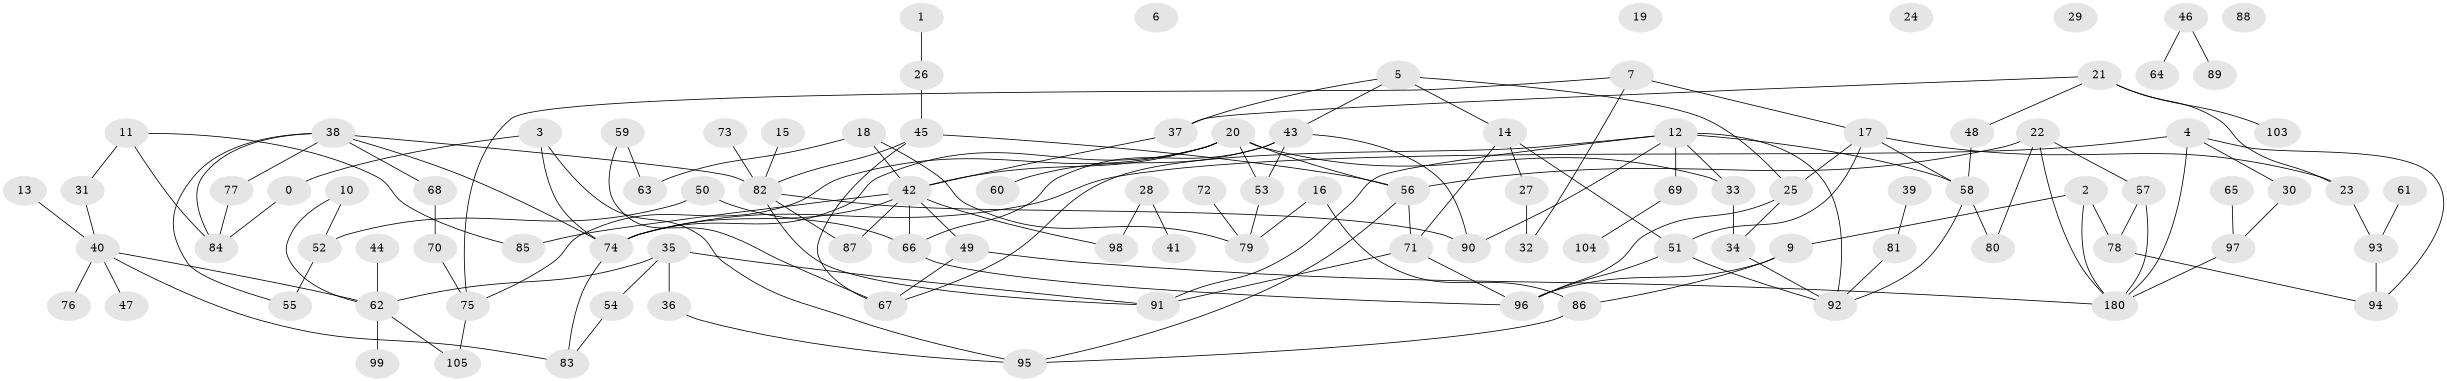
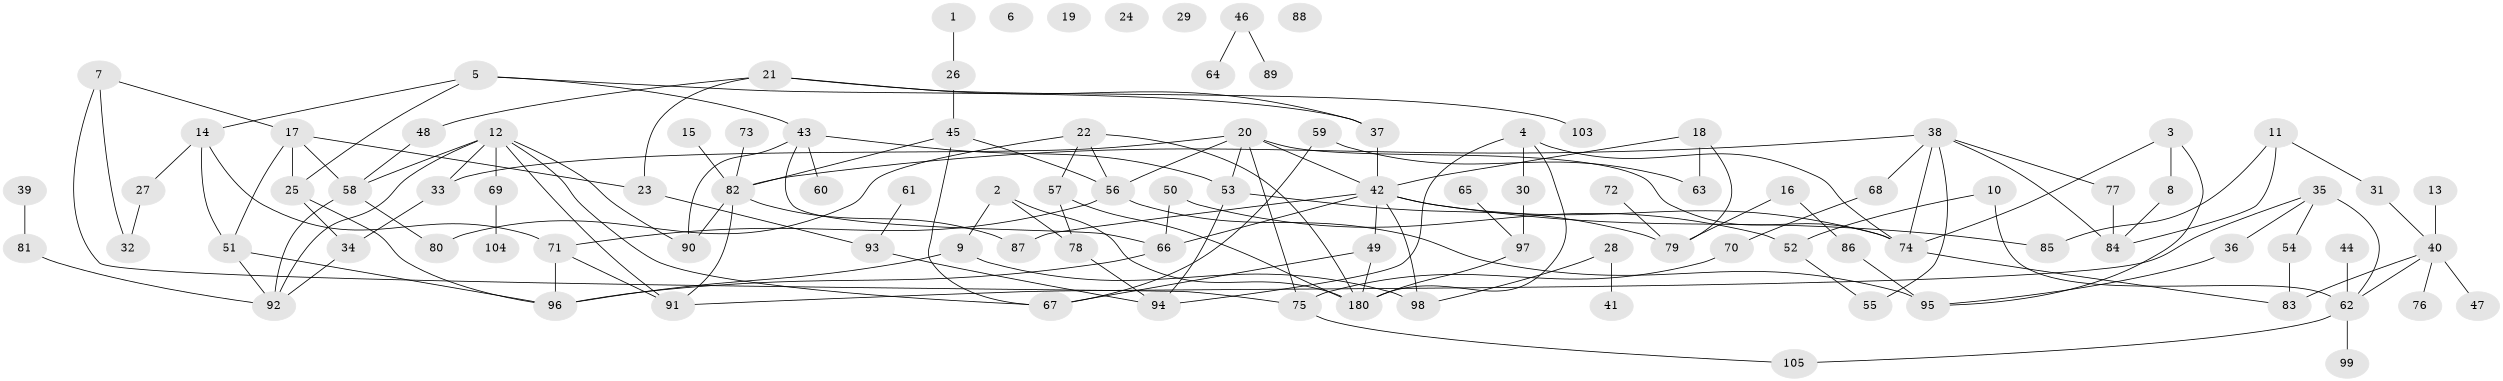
(289, 191) -> (2171, 191)
none -> (1200, 251)
(1702, 281) -> (1136, 280)
